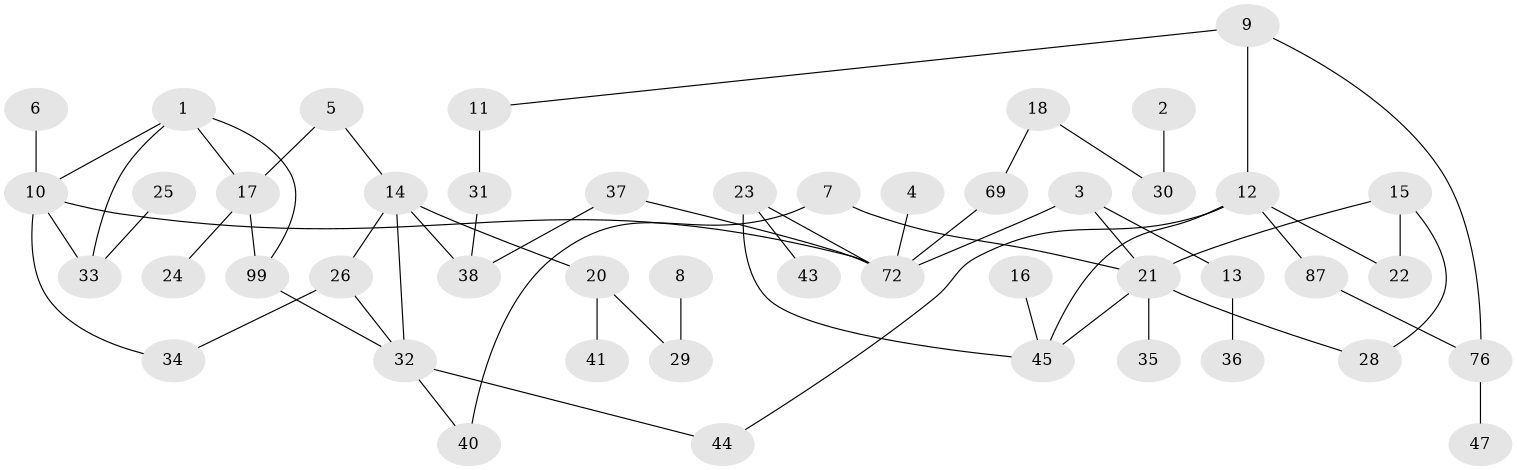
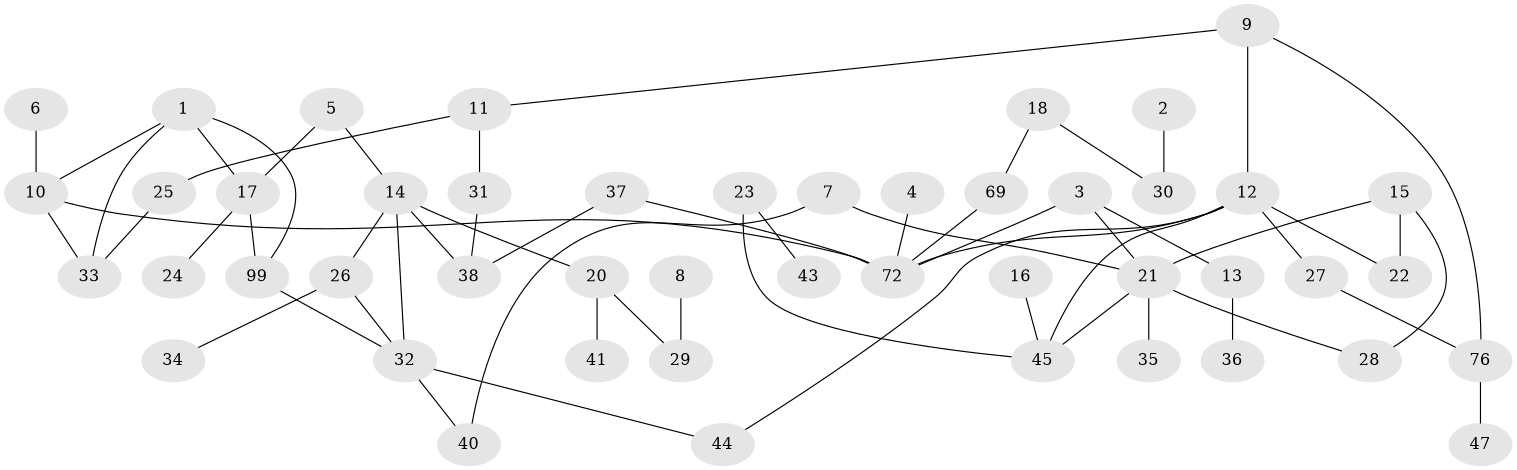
none -> (318, 144)
(819, 235) -> (1071, 236)
(1316, 277) -> (1316, 277)
(56, 308) -> none
